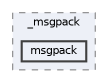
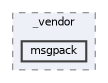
(54, 23) -> (54, 23)
